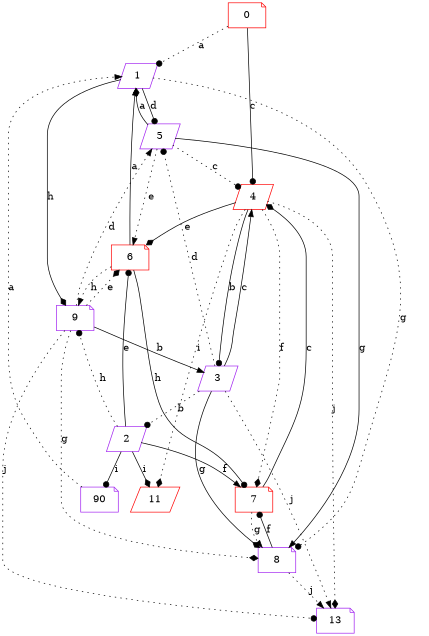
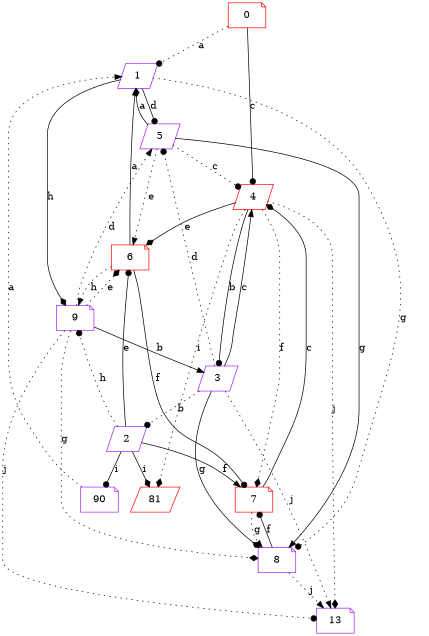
(158, 379) -> (158, 379)
(155, 500) -> (155, 500)
